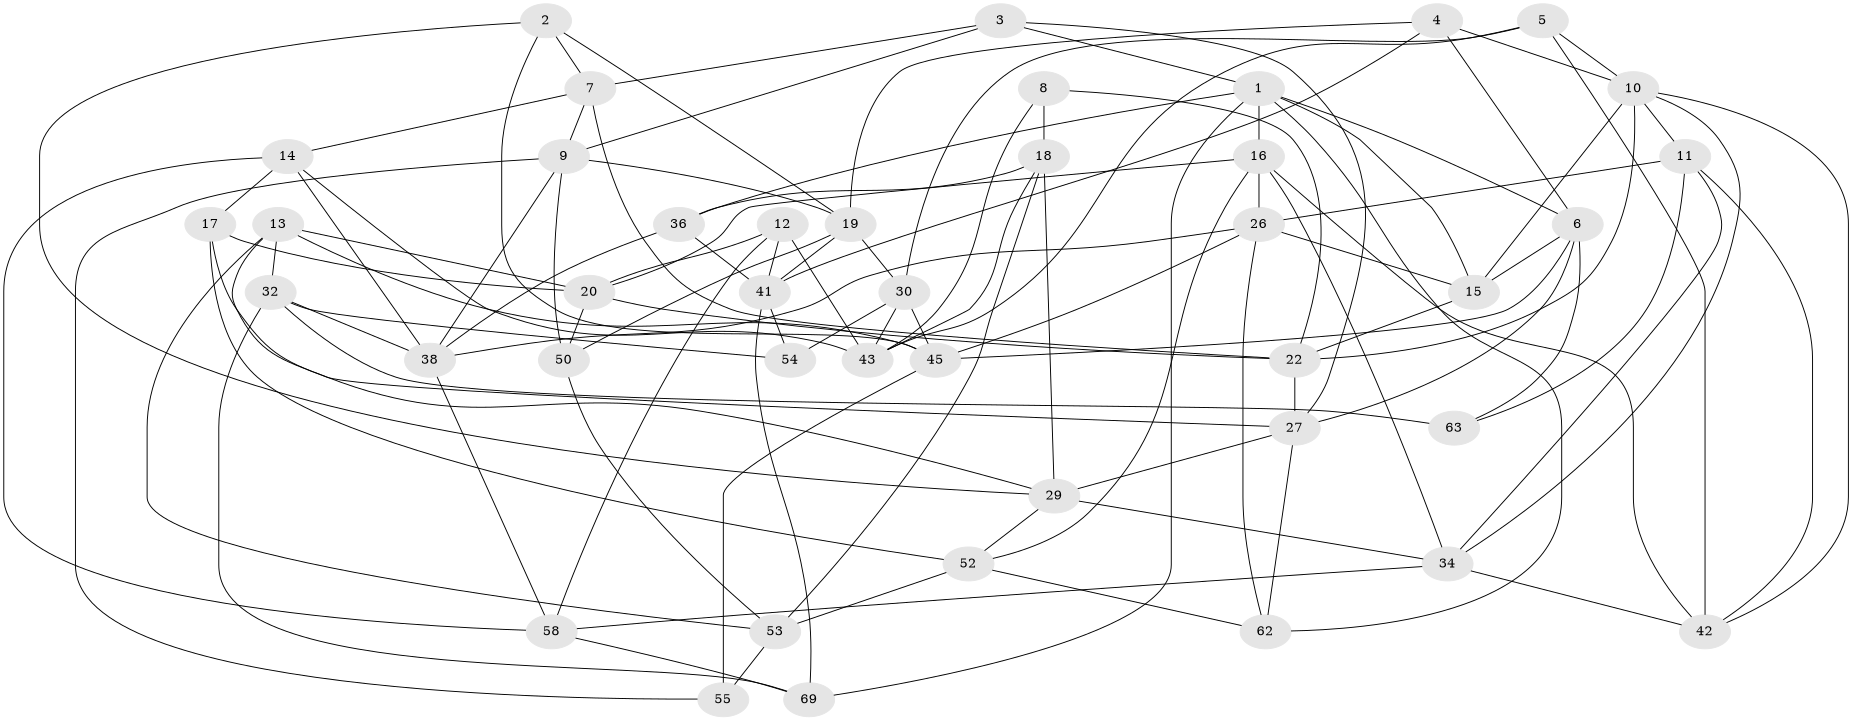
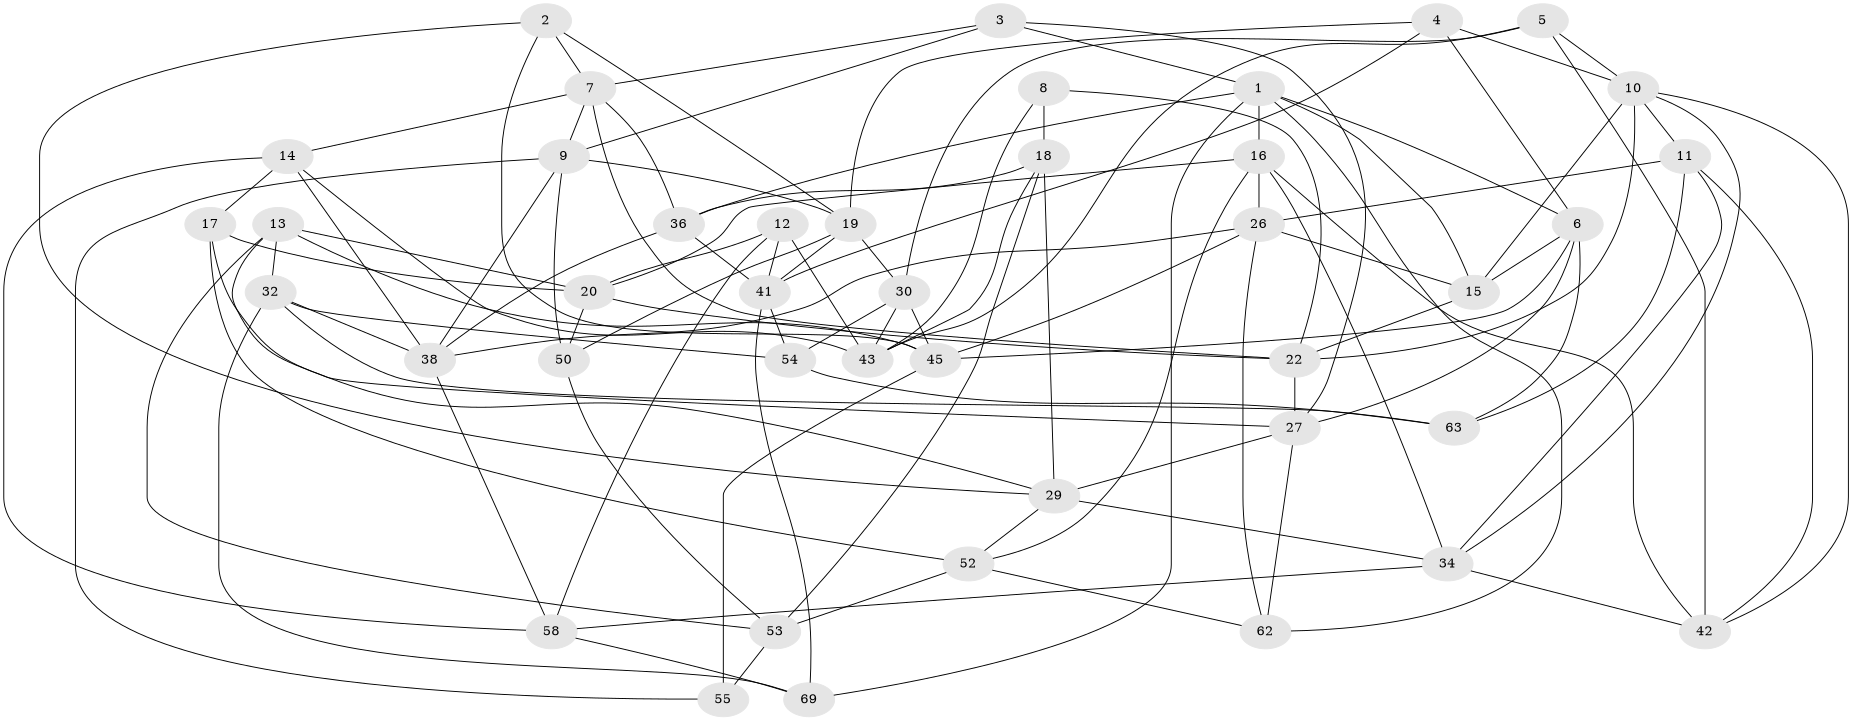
none -> (647, 150)
none -> (1119, 403)
